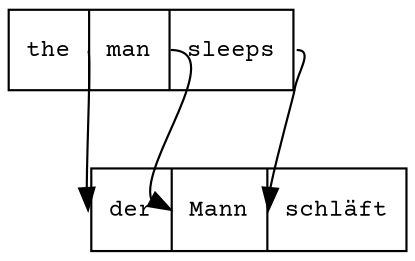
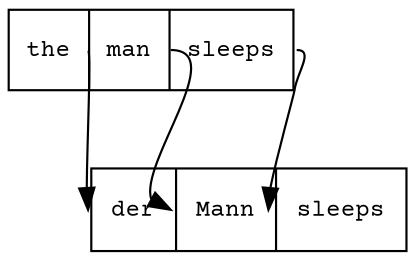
(337, 209) -> (341, 209)
